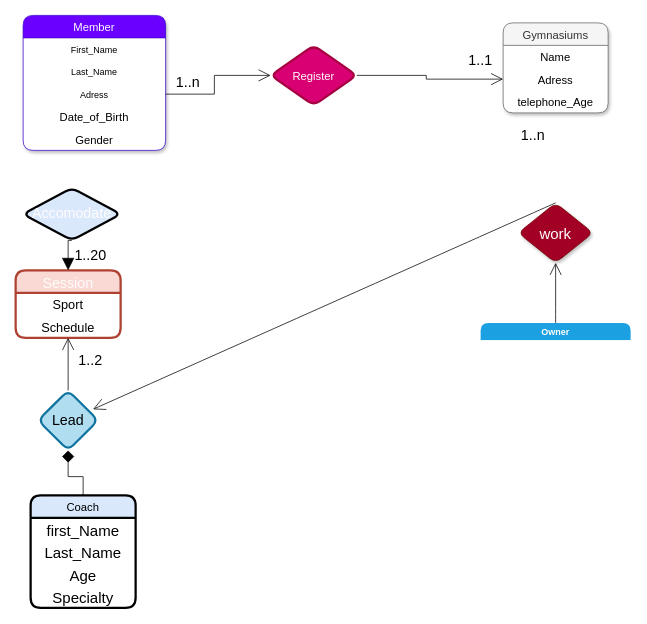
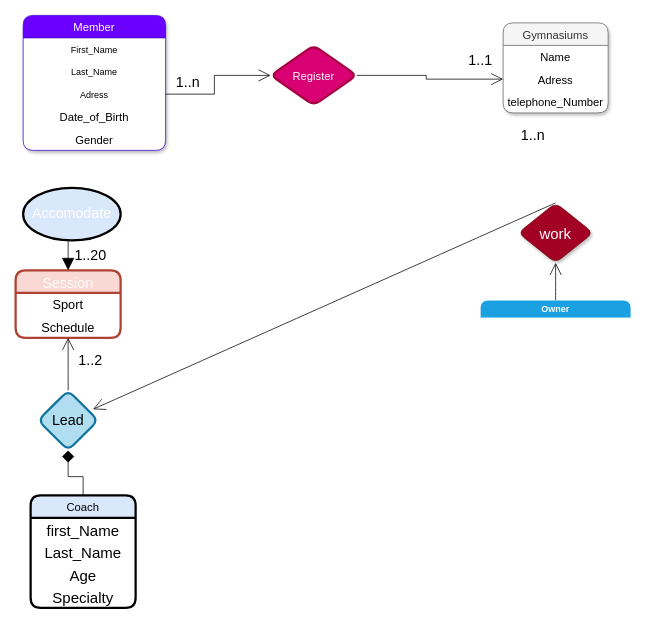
(555, 102) -> (555, 102)
(72, 214) -> (72, 214)
(555, 372) -> (555, 349)
